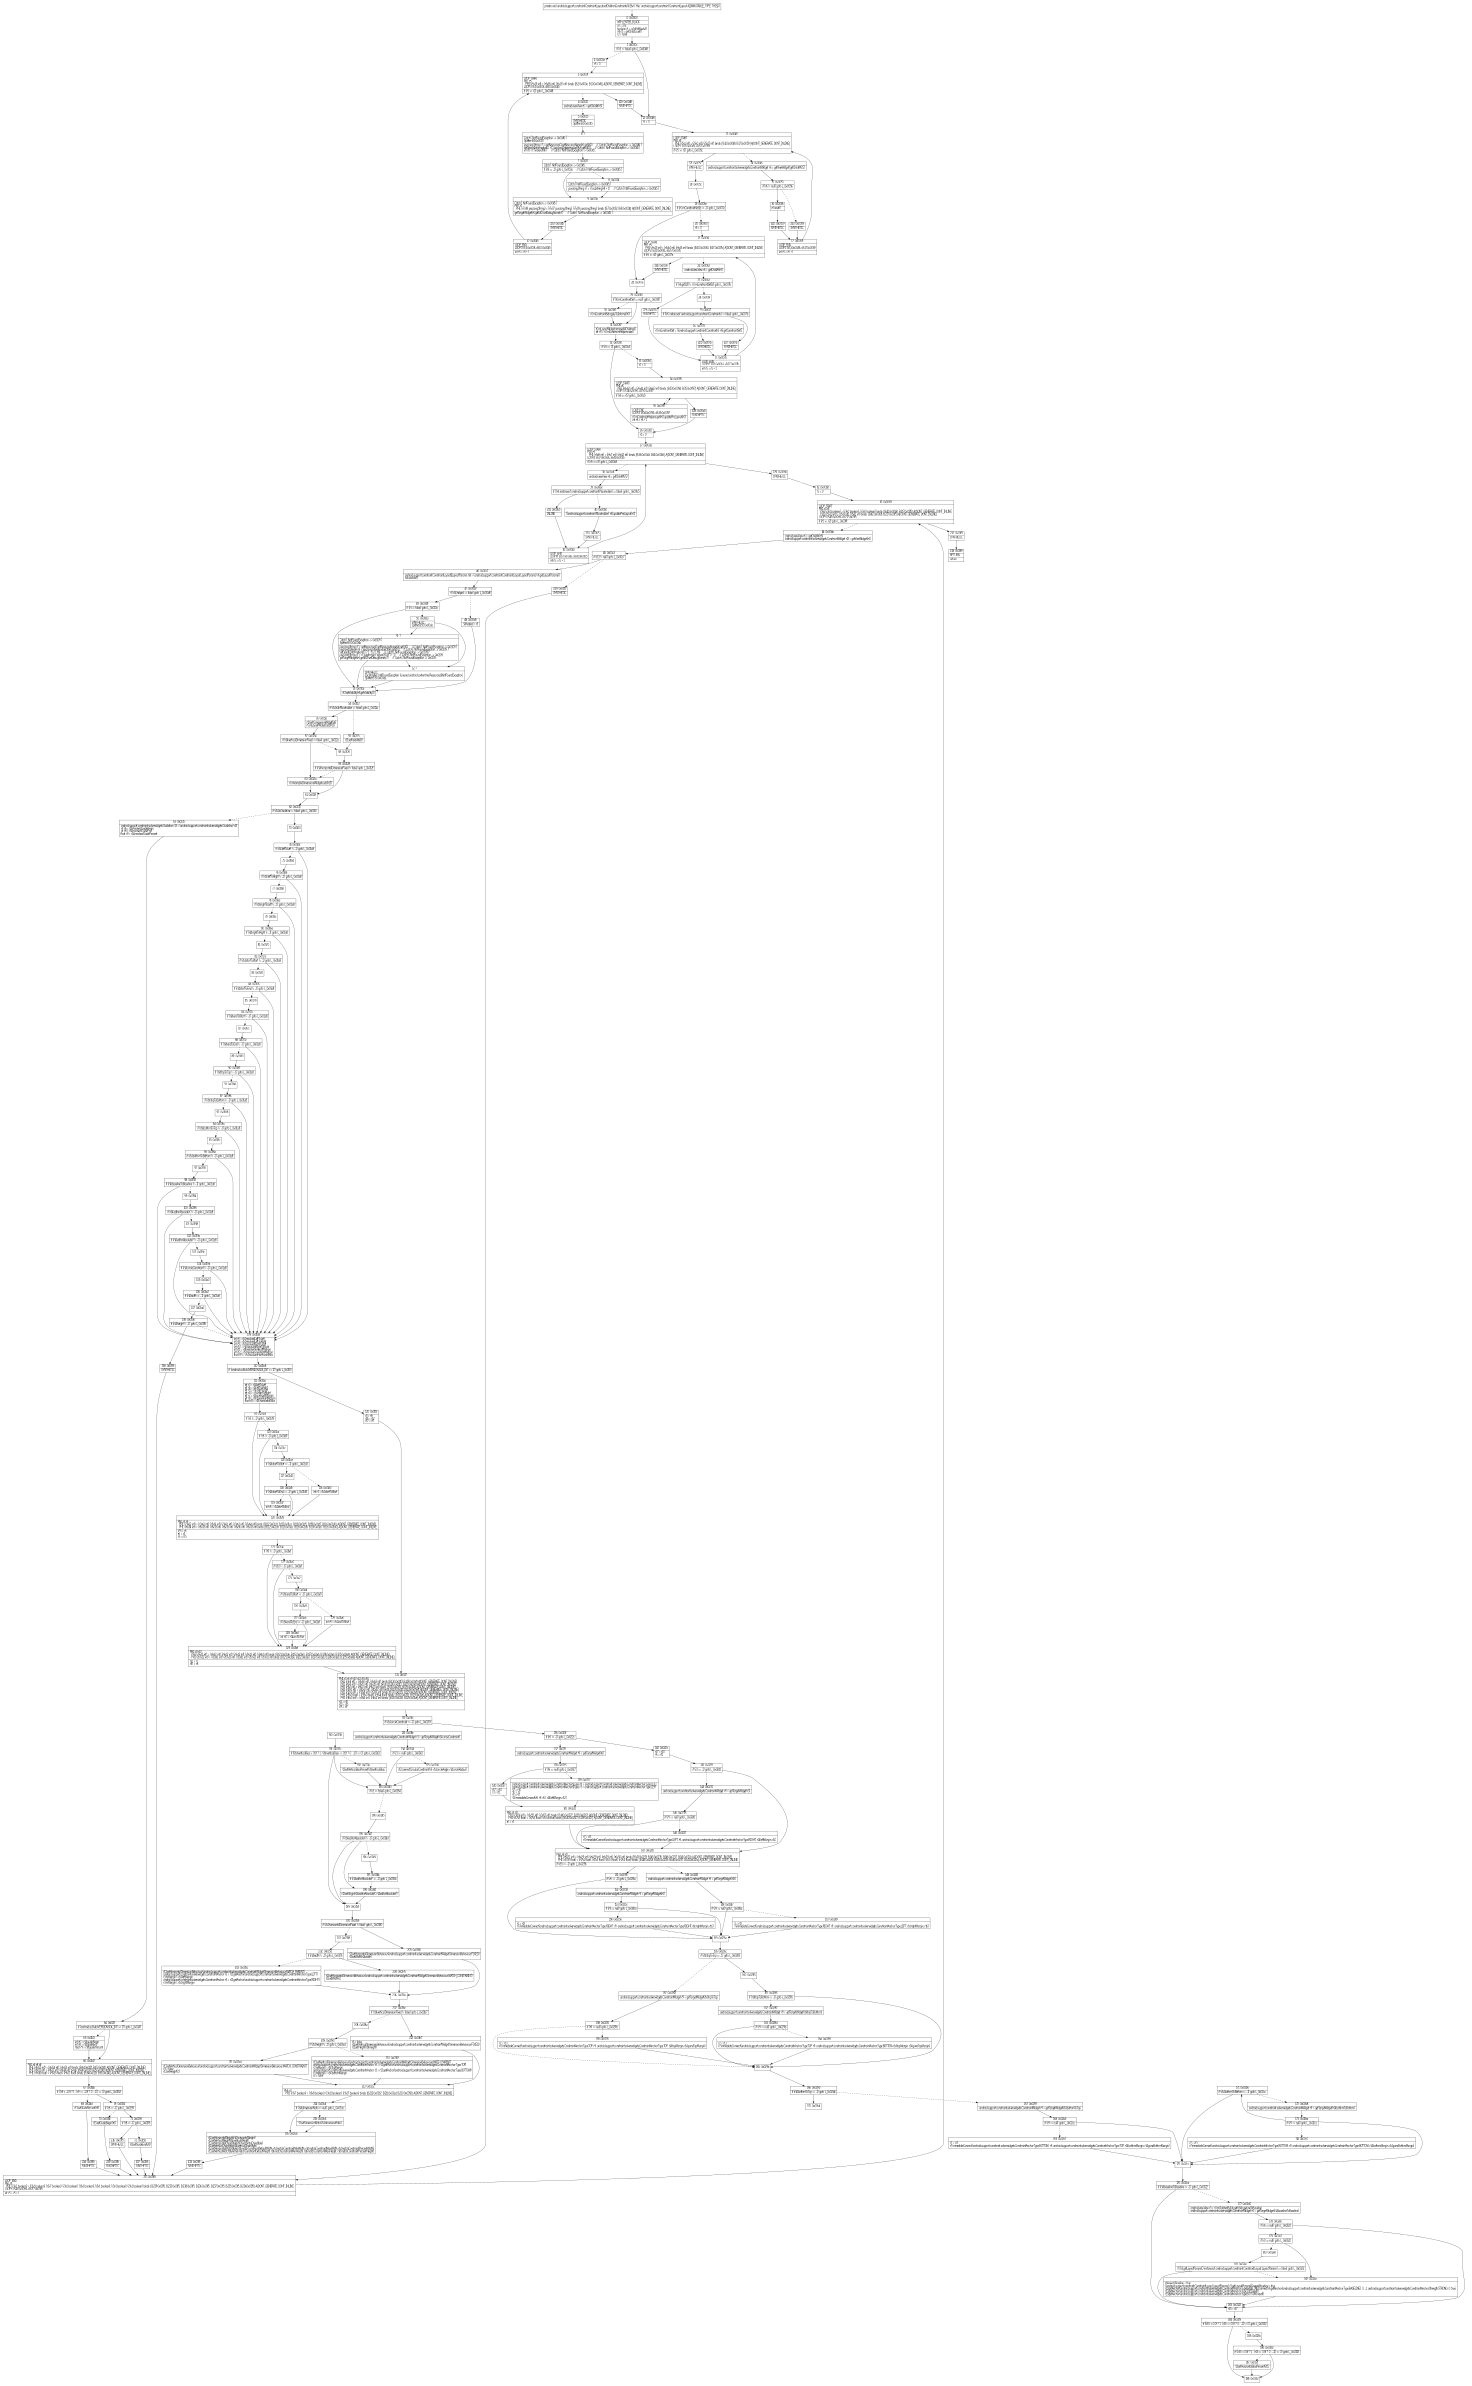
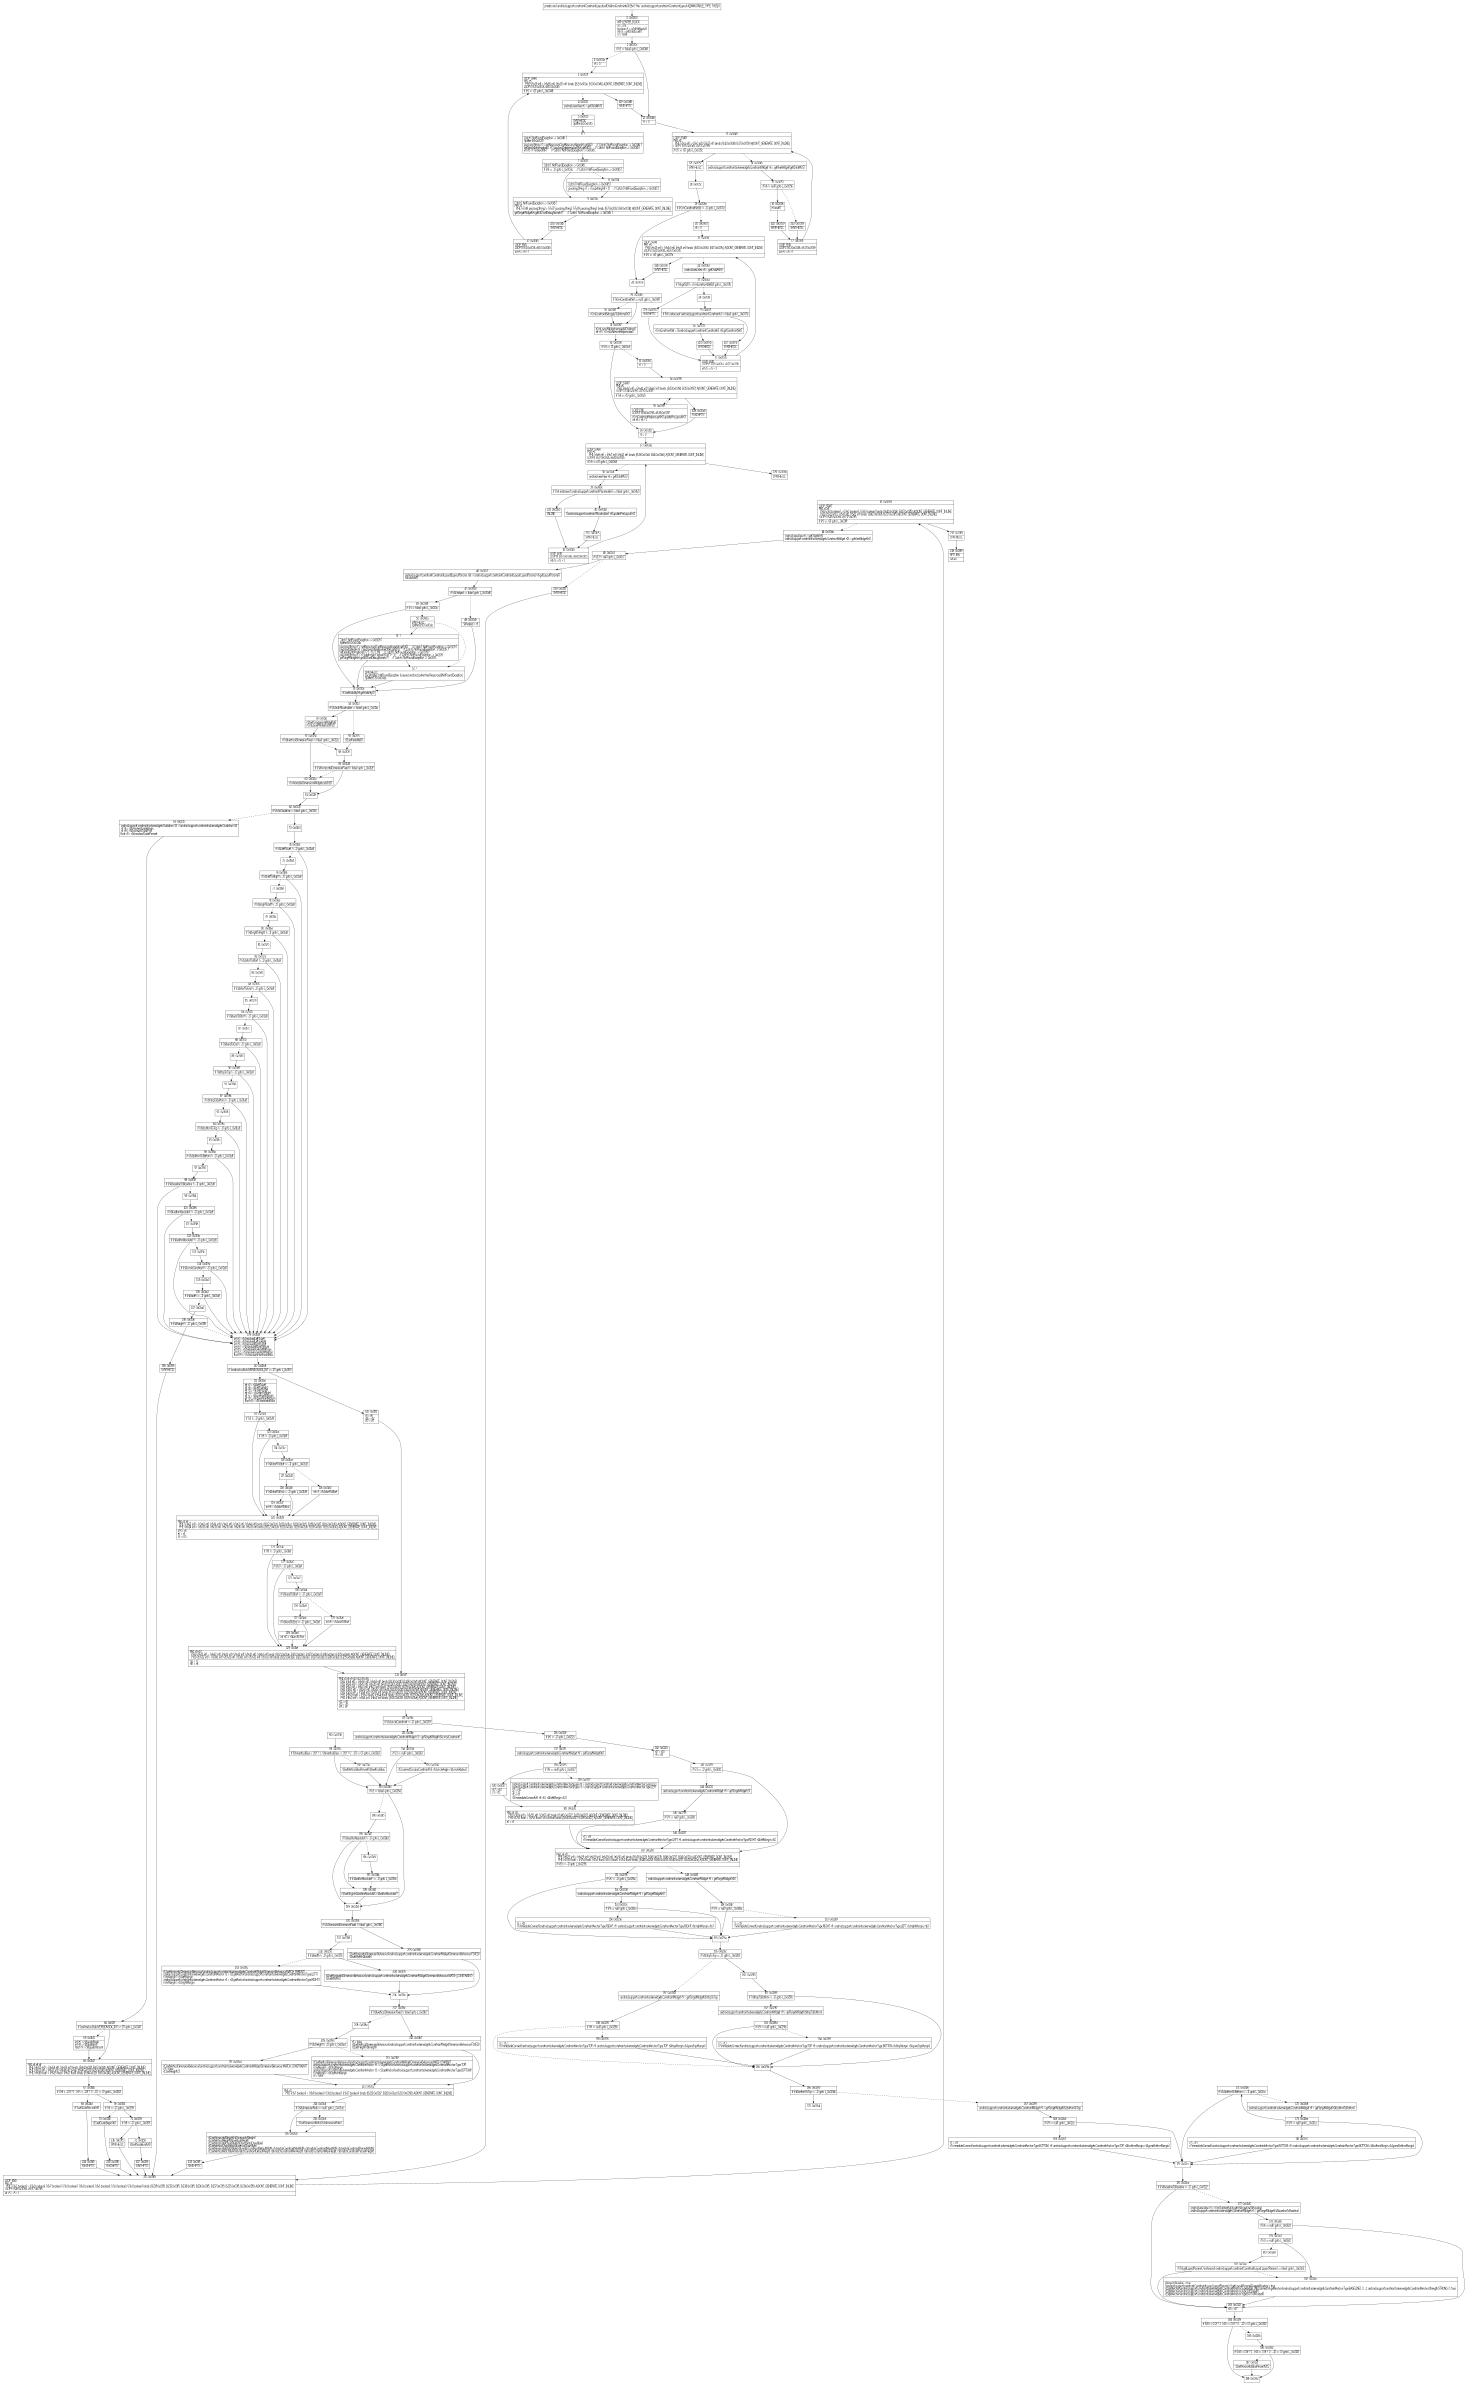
(823, 490) -> none
(463, 640) -> (463, 640)
(252, 1350) -> (253, 1350)
(328, 1832) -> (404, 1864)
